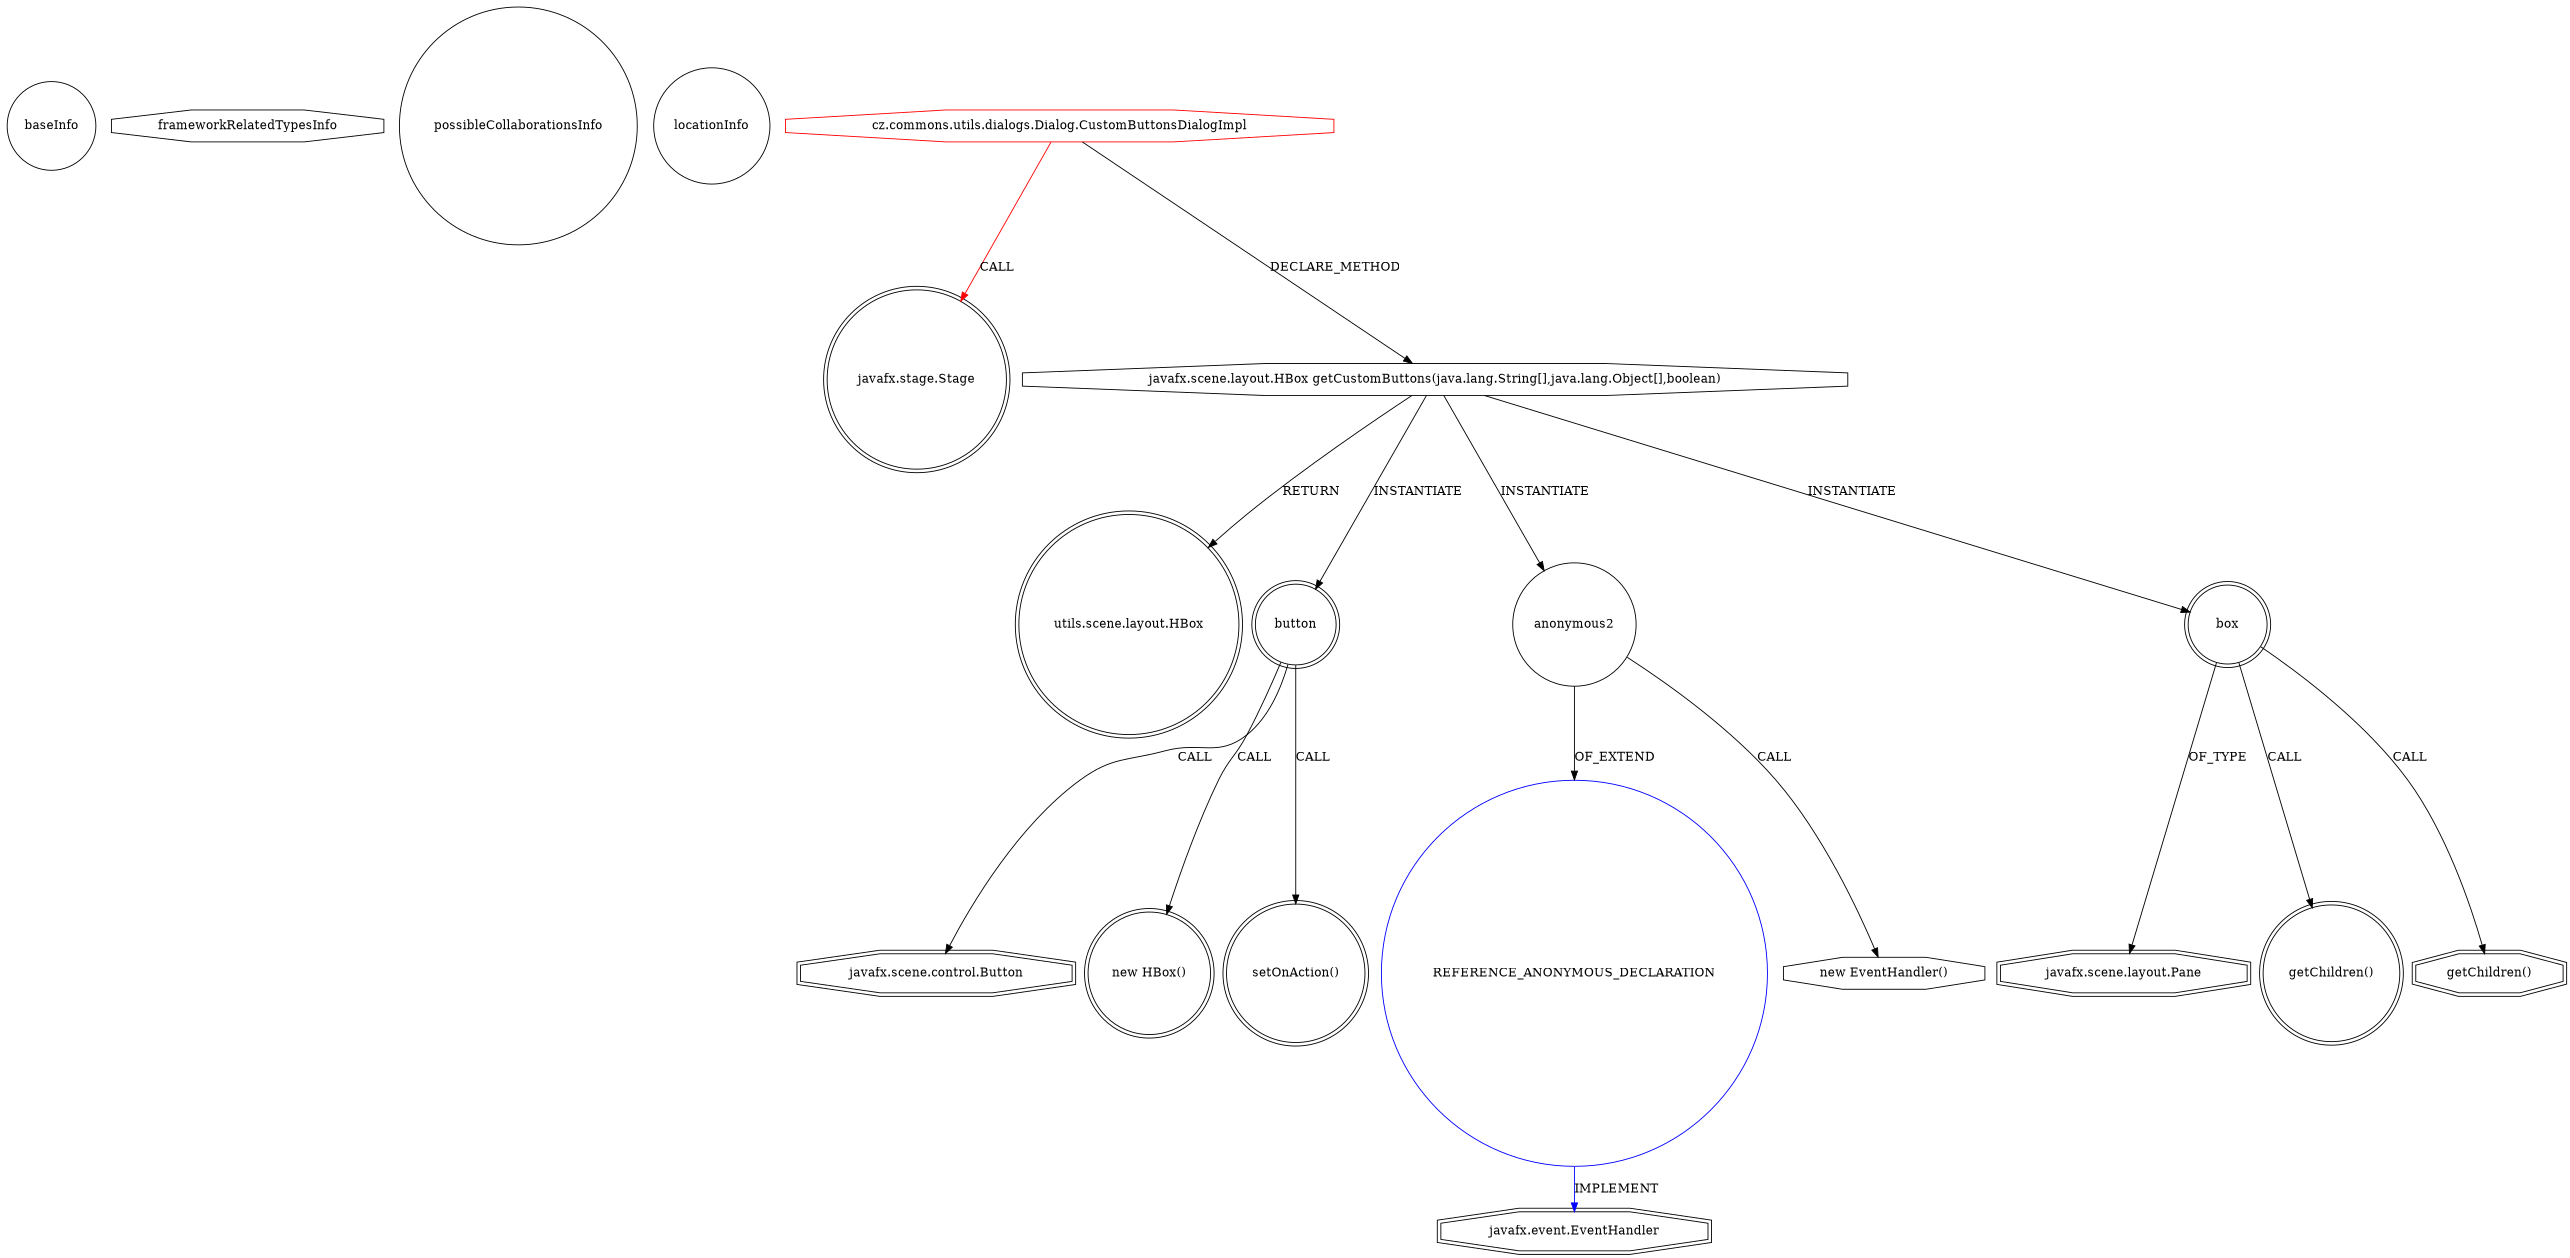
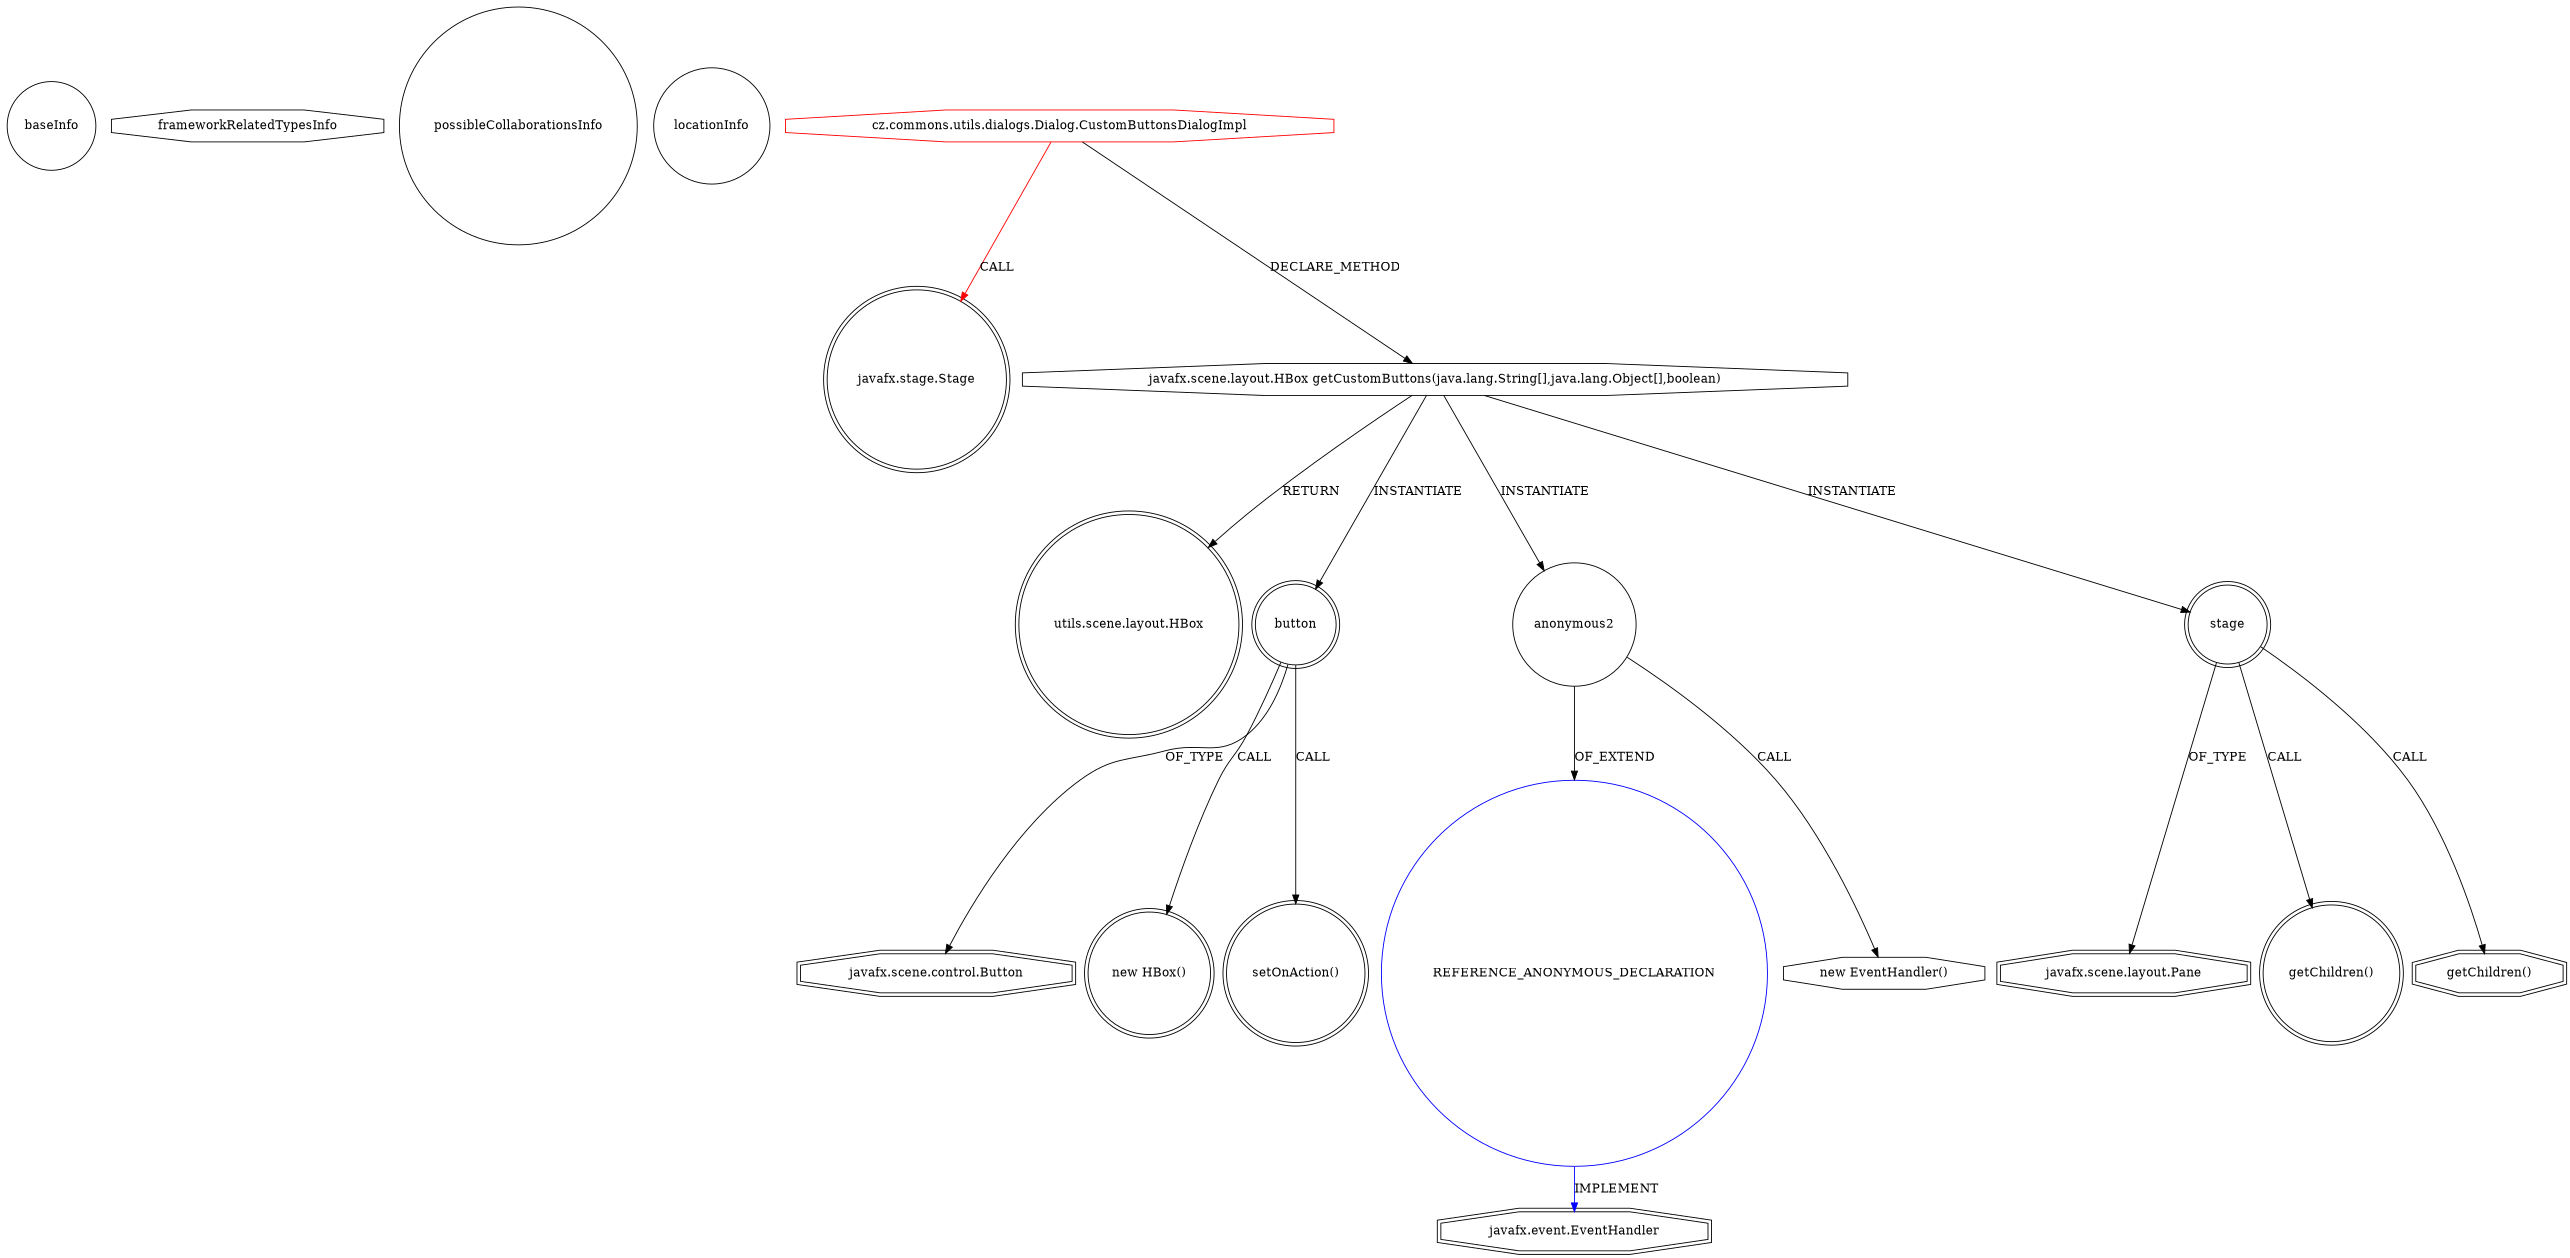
(2228, 625) -> (2228, 625)
(1195, 757) -> (1195, 757)
